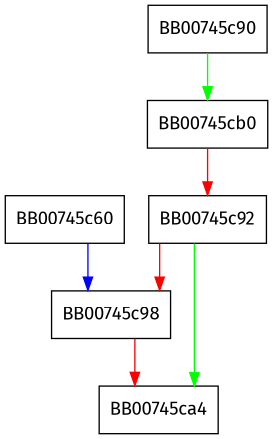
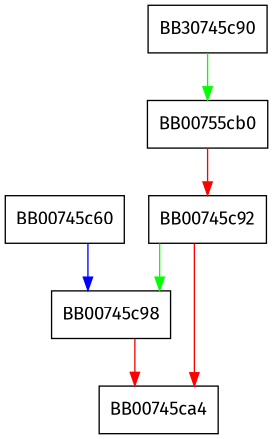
(208, 29) -> (208, 29)
(208, 124) -> (208, 124)
(160, 260) -> (160, 260)
(194, 308) -> (194, 308)
